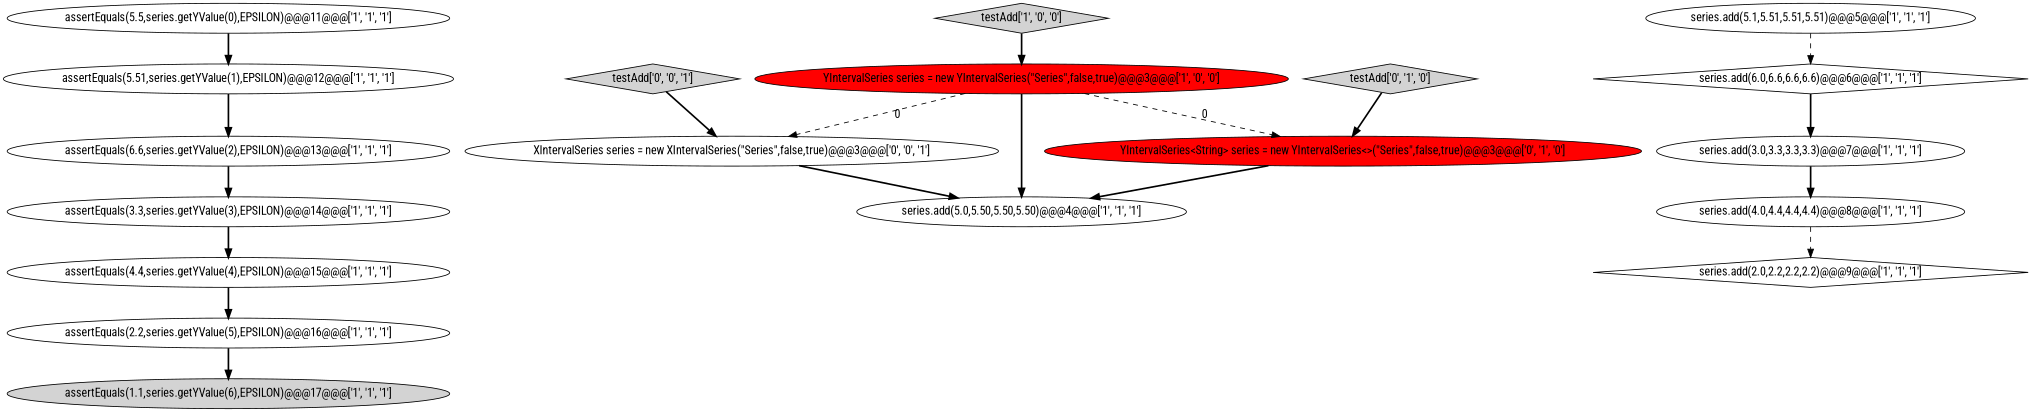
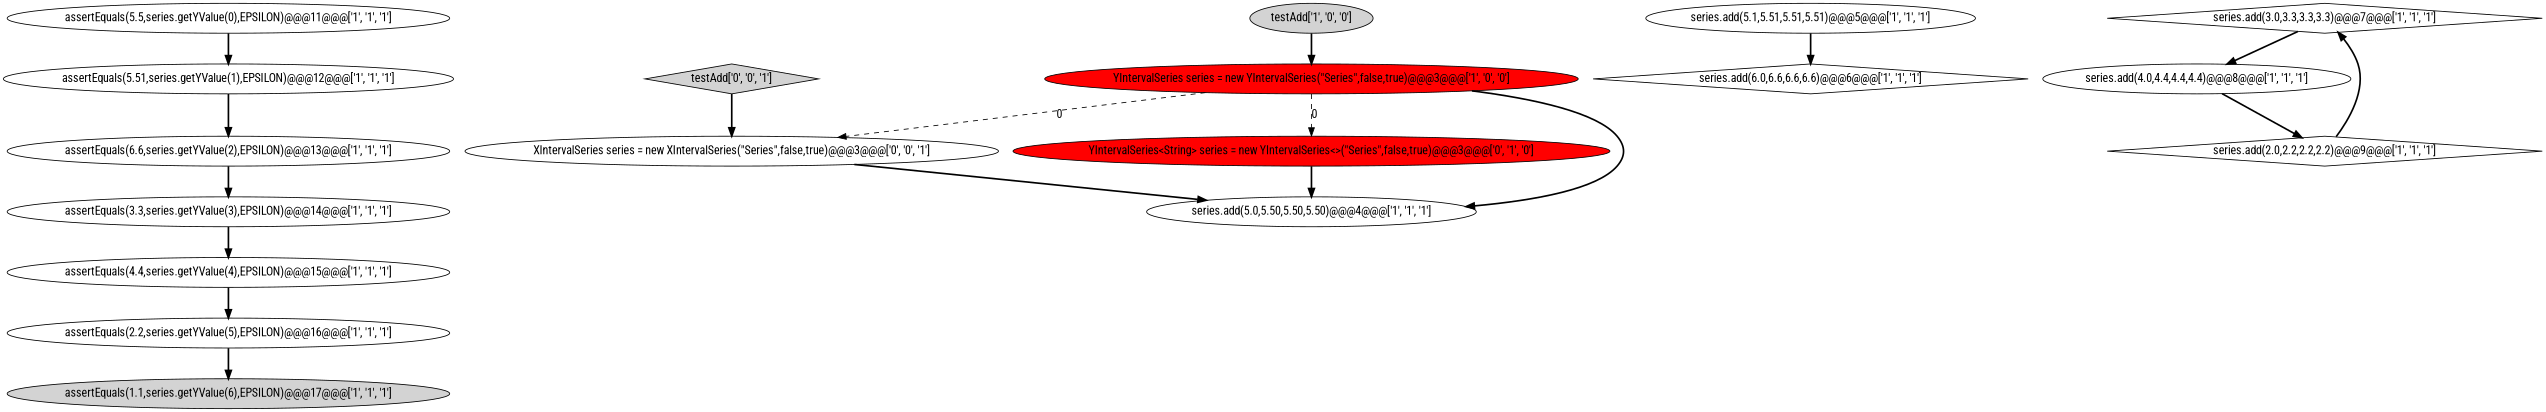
(1022, 18) -> (1311, 18)
(1811, 44) -> (1811, 44)
(1390, 79) -> none
(1811, 111) -> (2359, 89)
(1811, 151) -> (2325, 18)
(1811, 238) -> (2258, 114)
